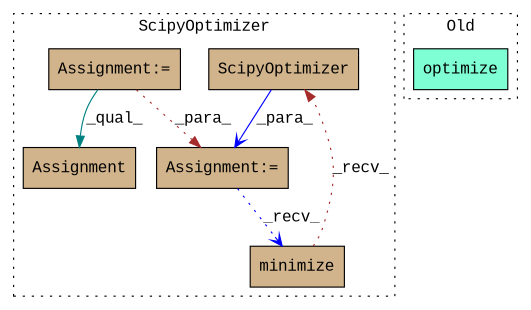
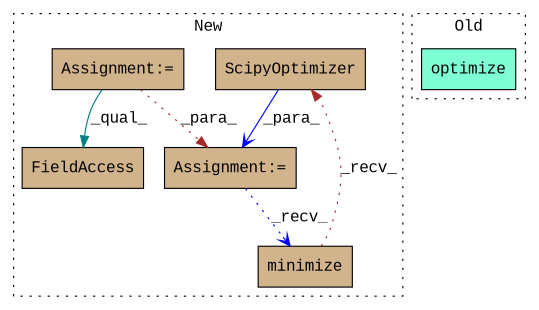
(204, 27) -> (208, 27)
(79, 168) -> (83, 168)
